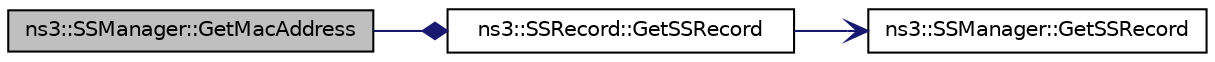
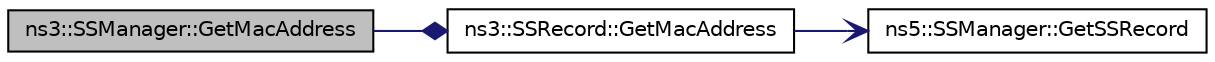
(621, 31) -> (621, 31)
(1037, 31) -> (1037, 31)
